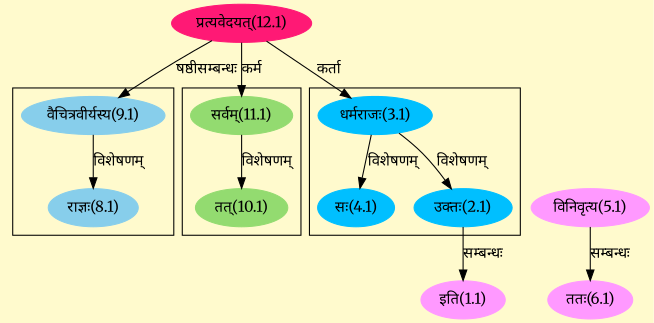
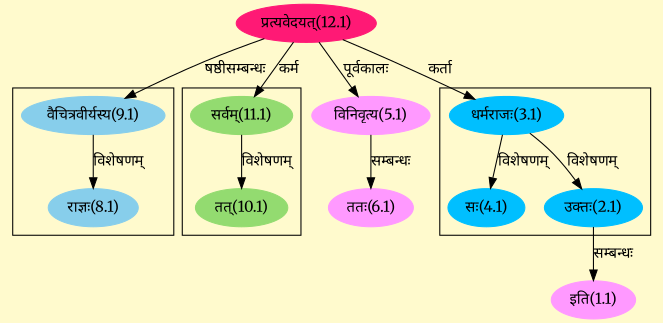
none -> (335, 65)
